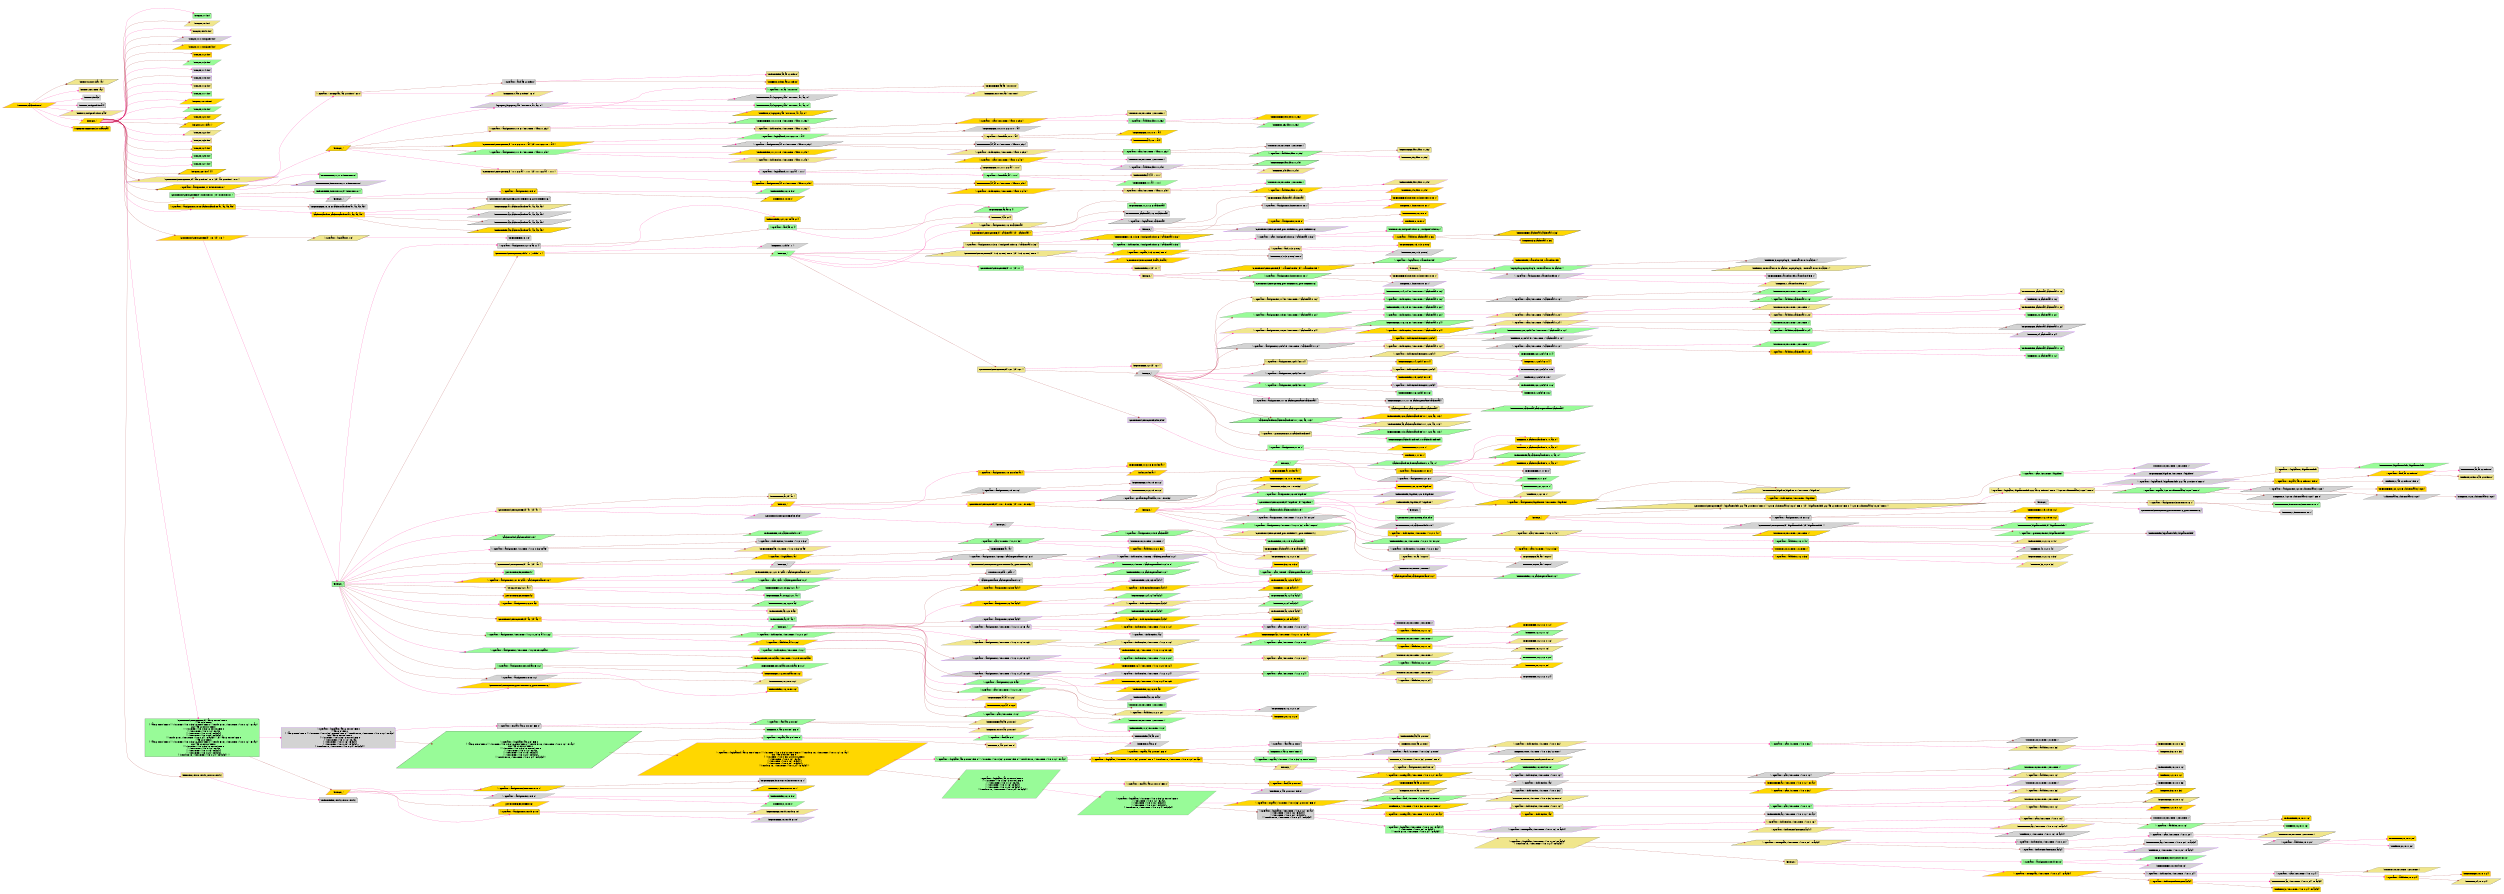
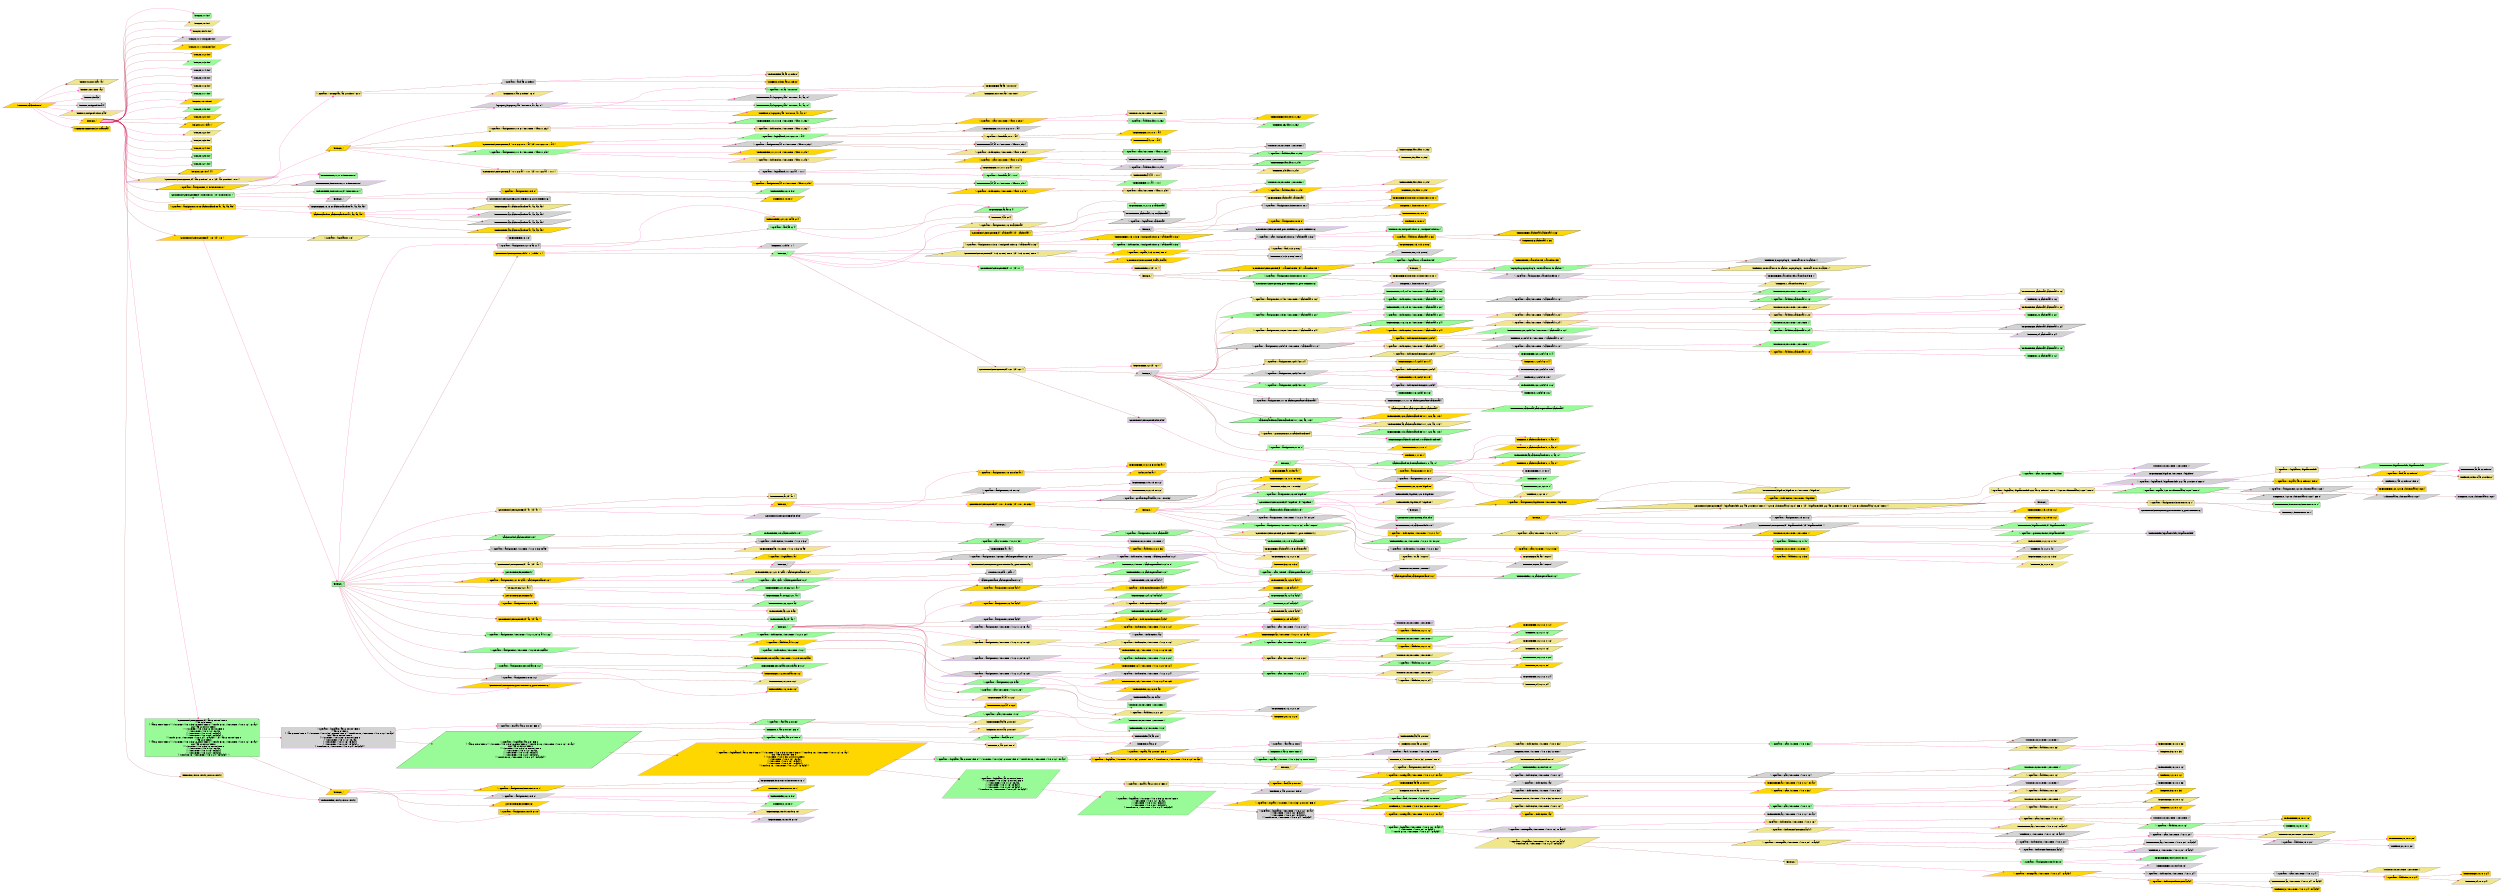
(1001, 183) -> (1001, 183)
(661, 650) -> none
none -> (1537, 684)
